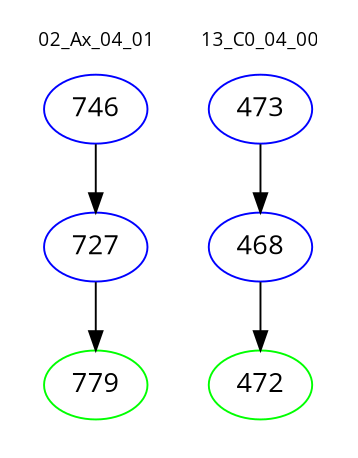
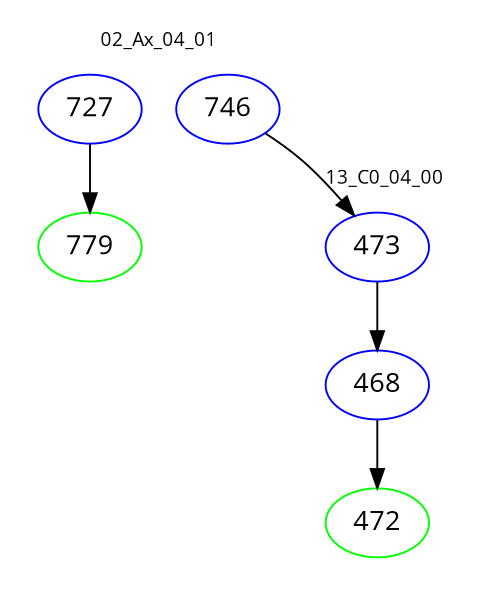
(96, 169) -> (322, 180)
